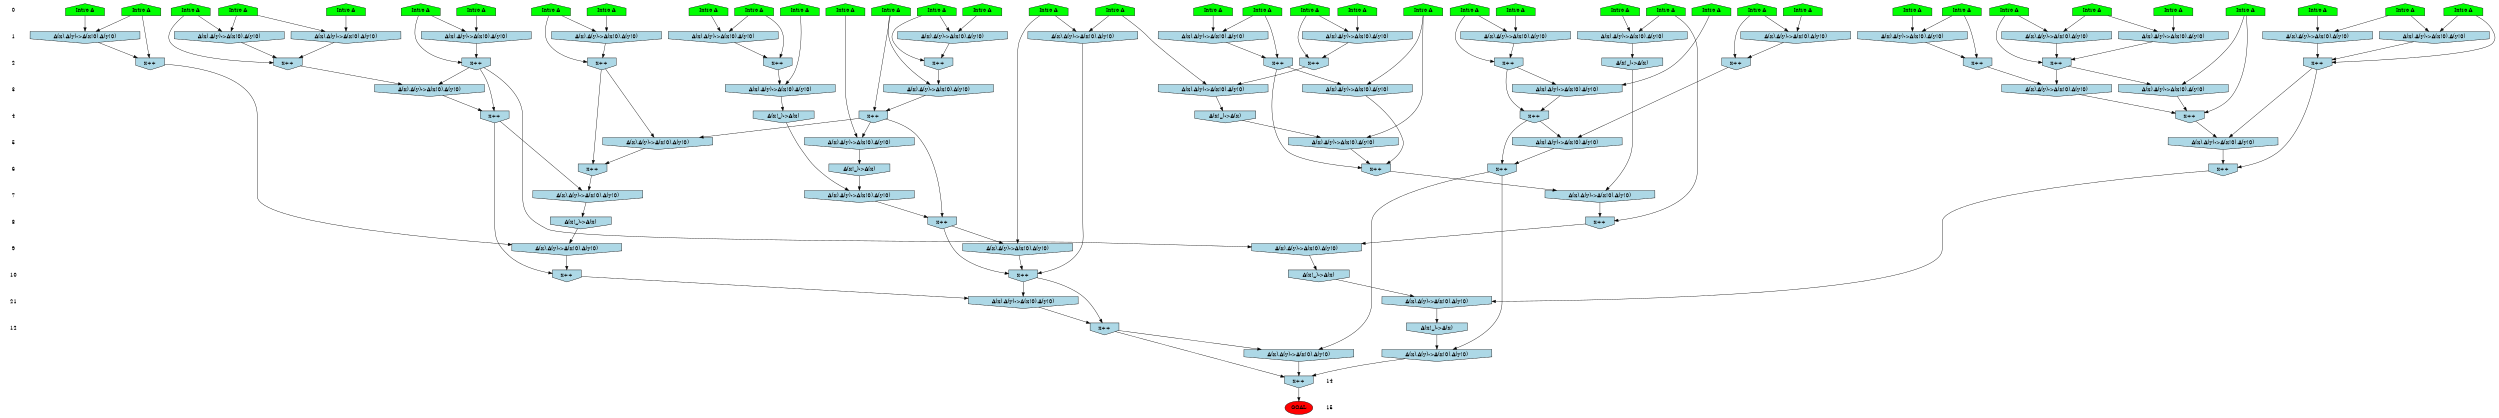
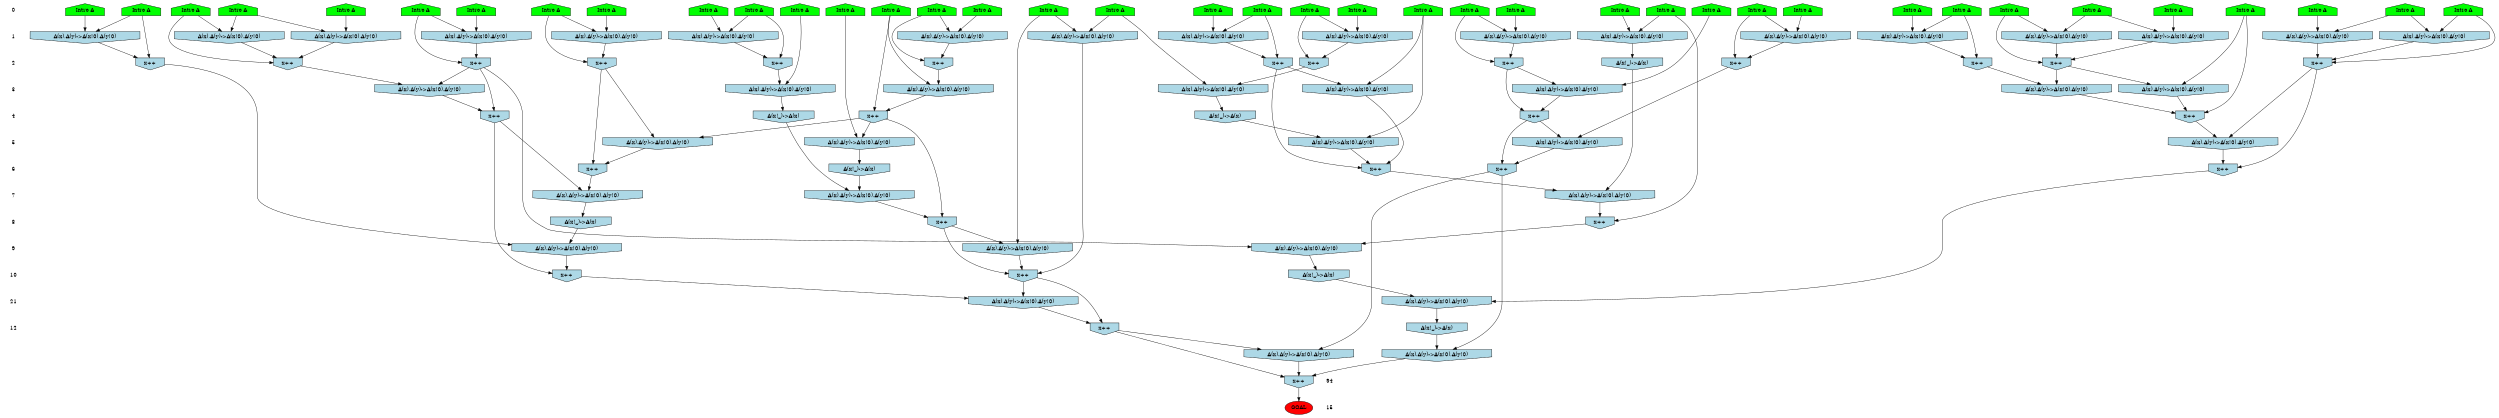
(1330, 381) -> (1330, 381)
